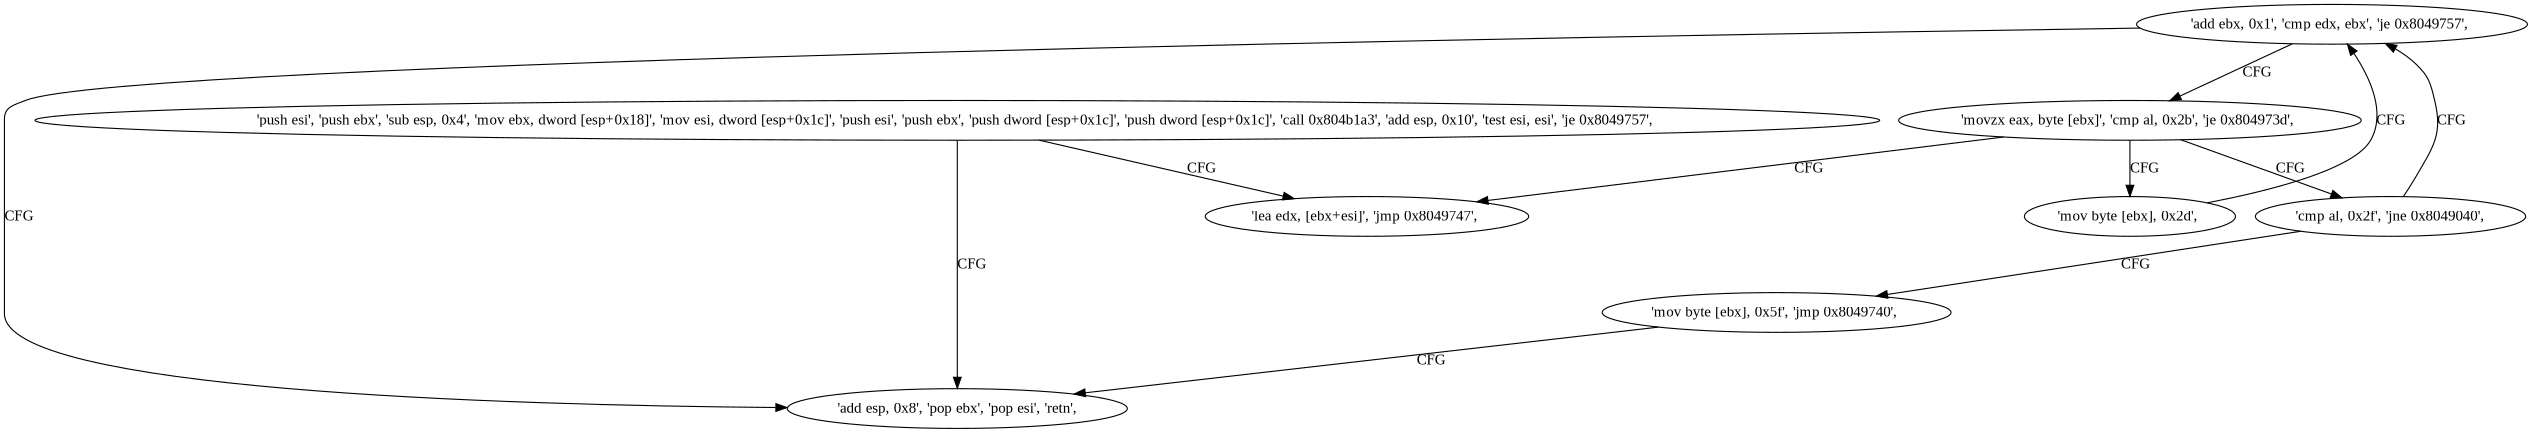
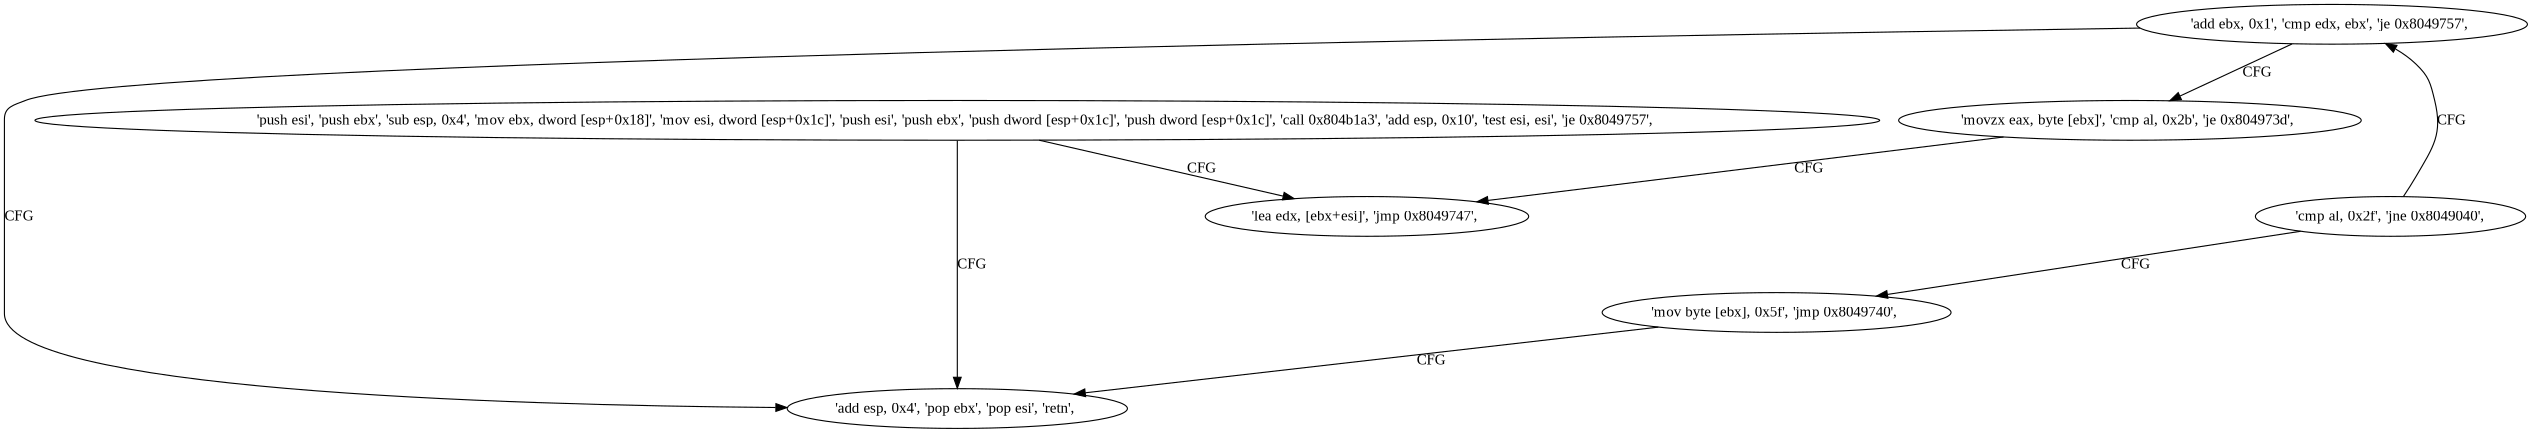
(2256, 167) -> none
(2130, 216) -> none
(957, 409) -> (957, 409)
